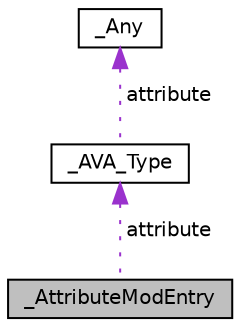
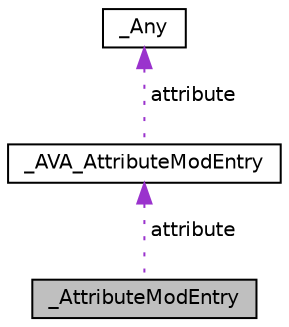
(120, 164) -> (144, 164)
